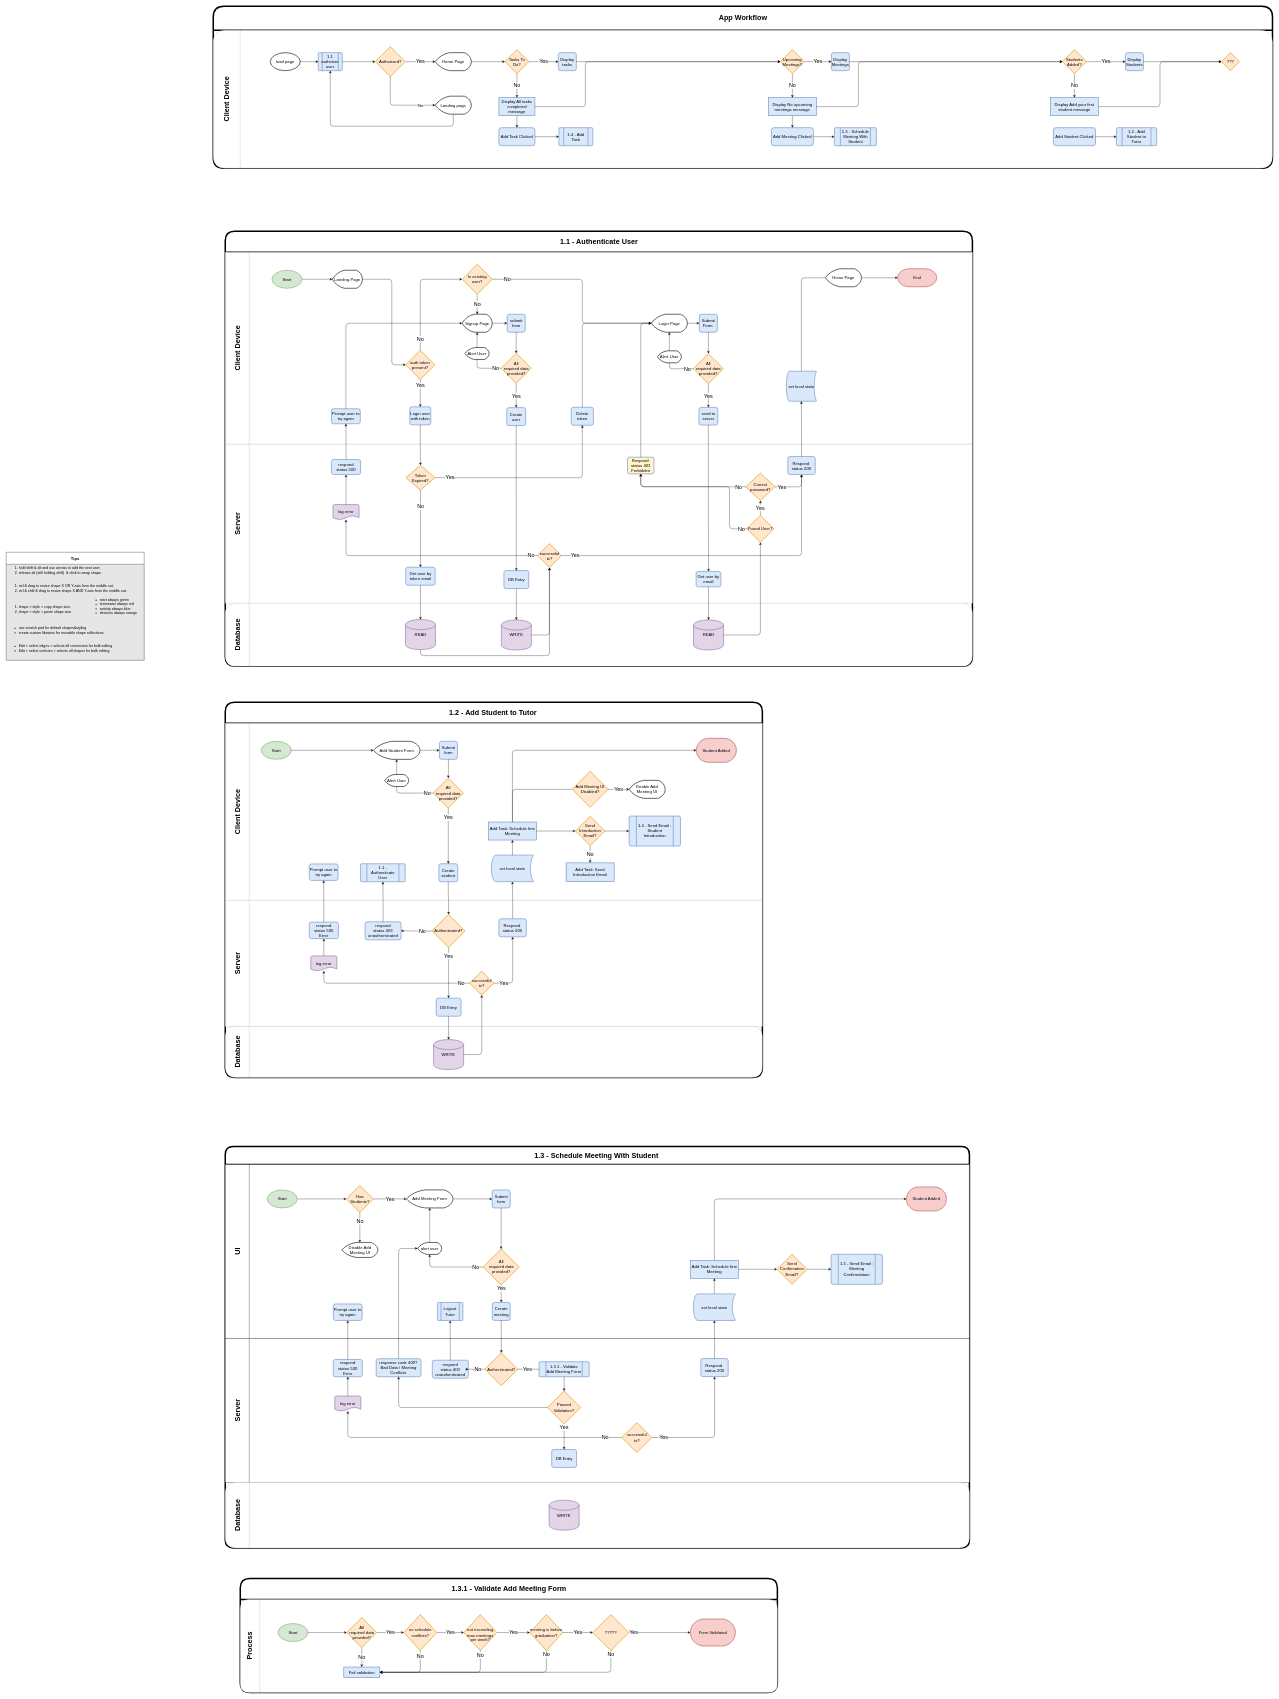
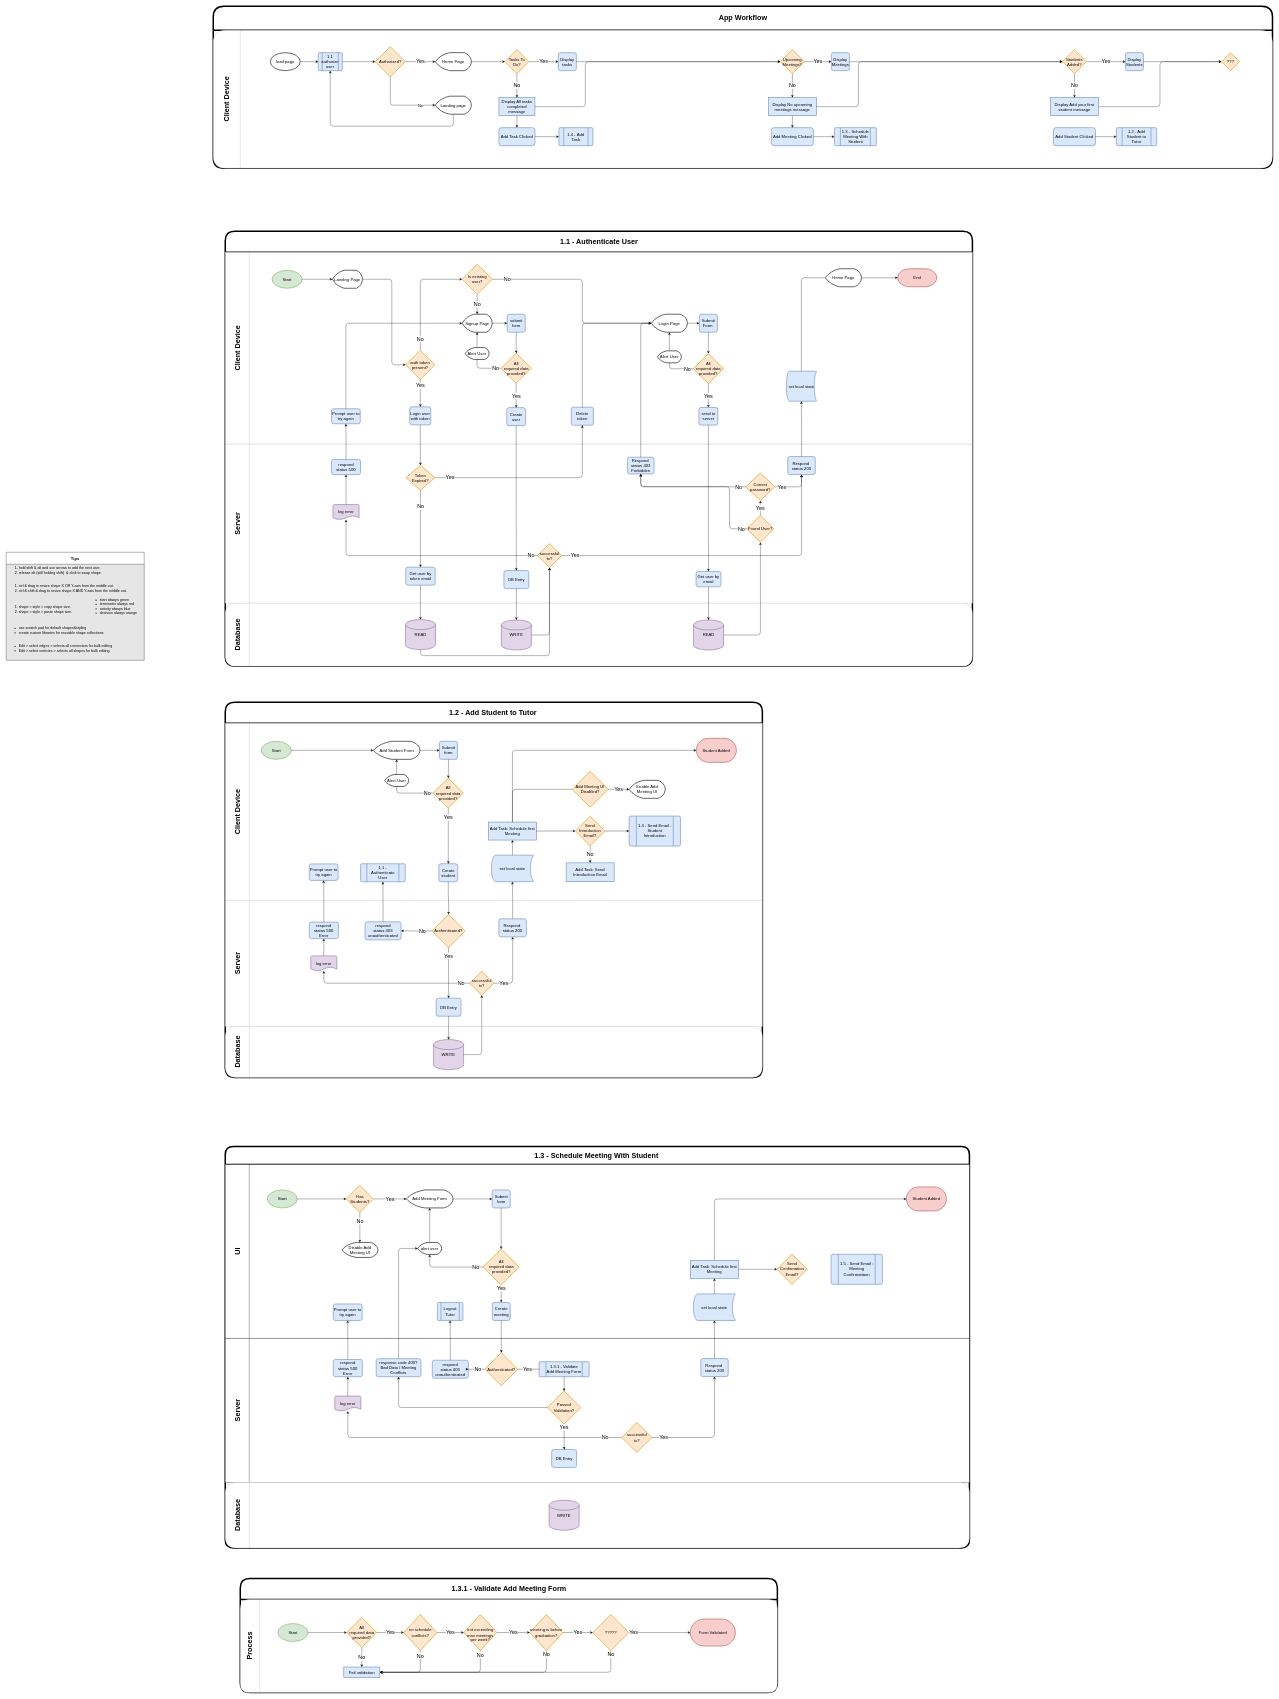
(641, 465) -> (641, 465)
(828, 1269) -> none
